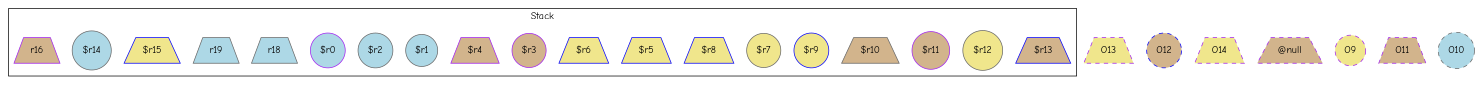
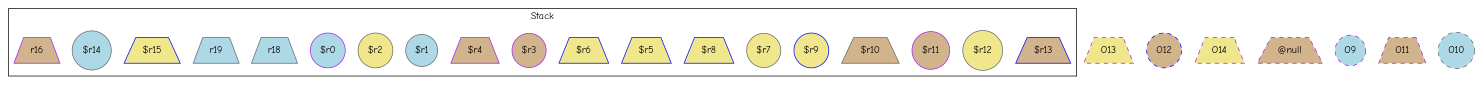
(375, 50) -> (375, 50)
(1350, 50) -> (1350, 50)
